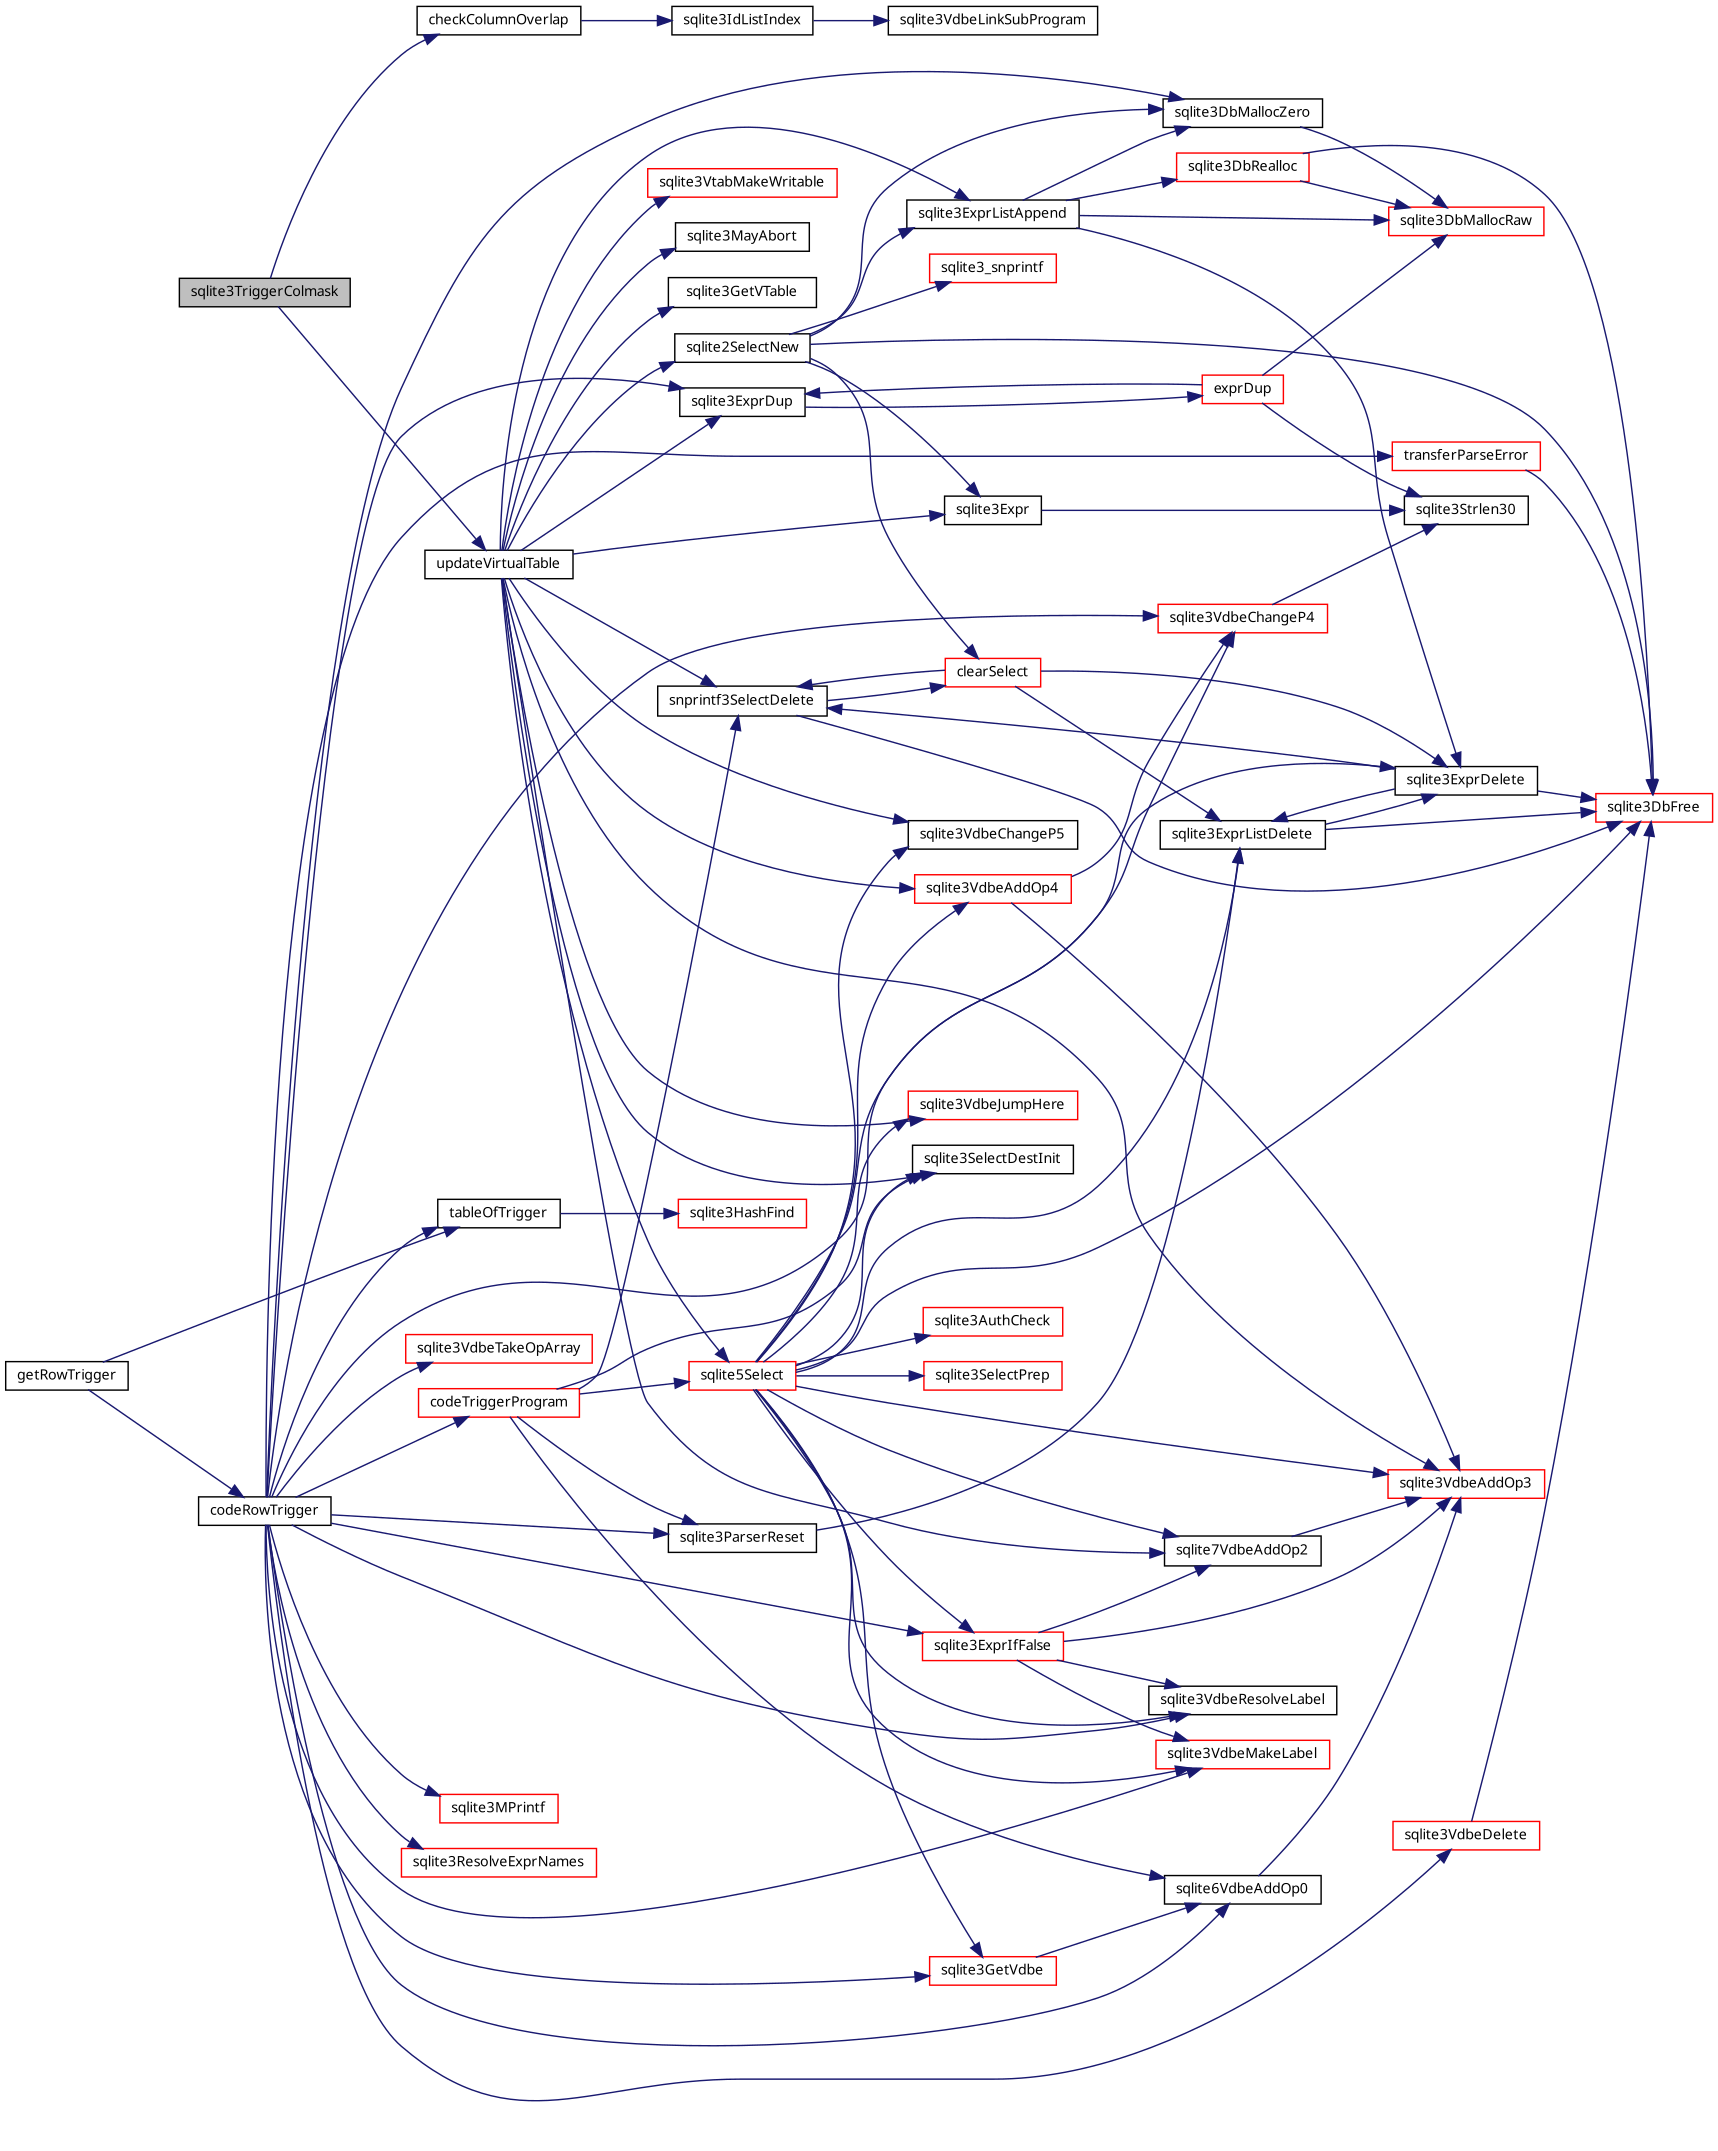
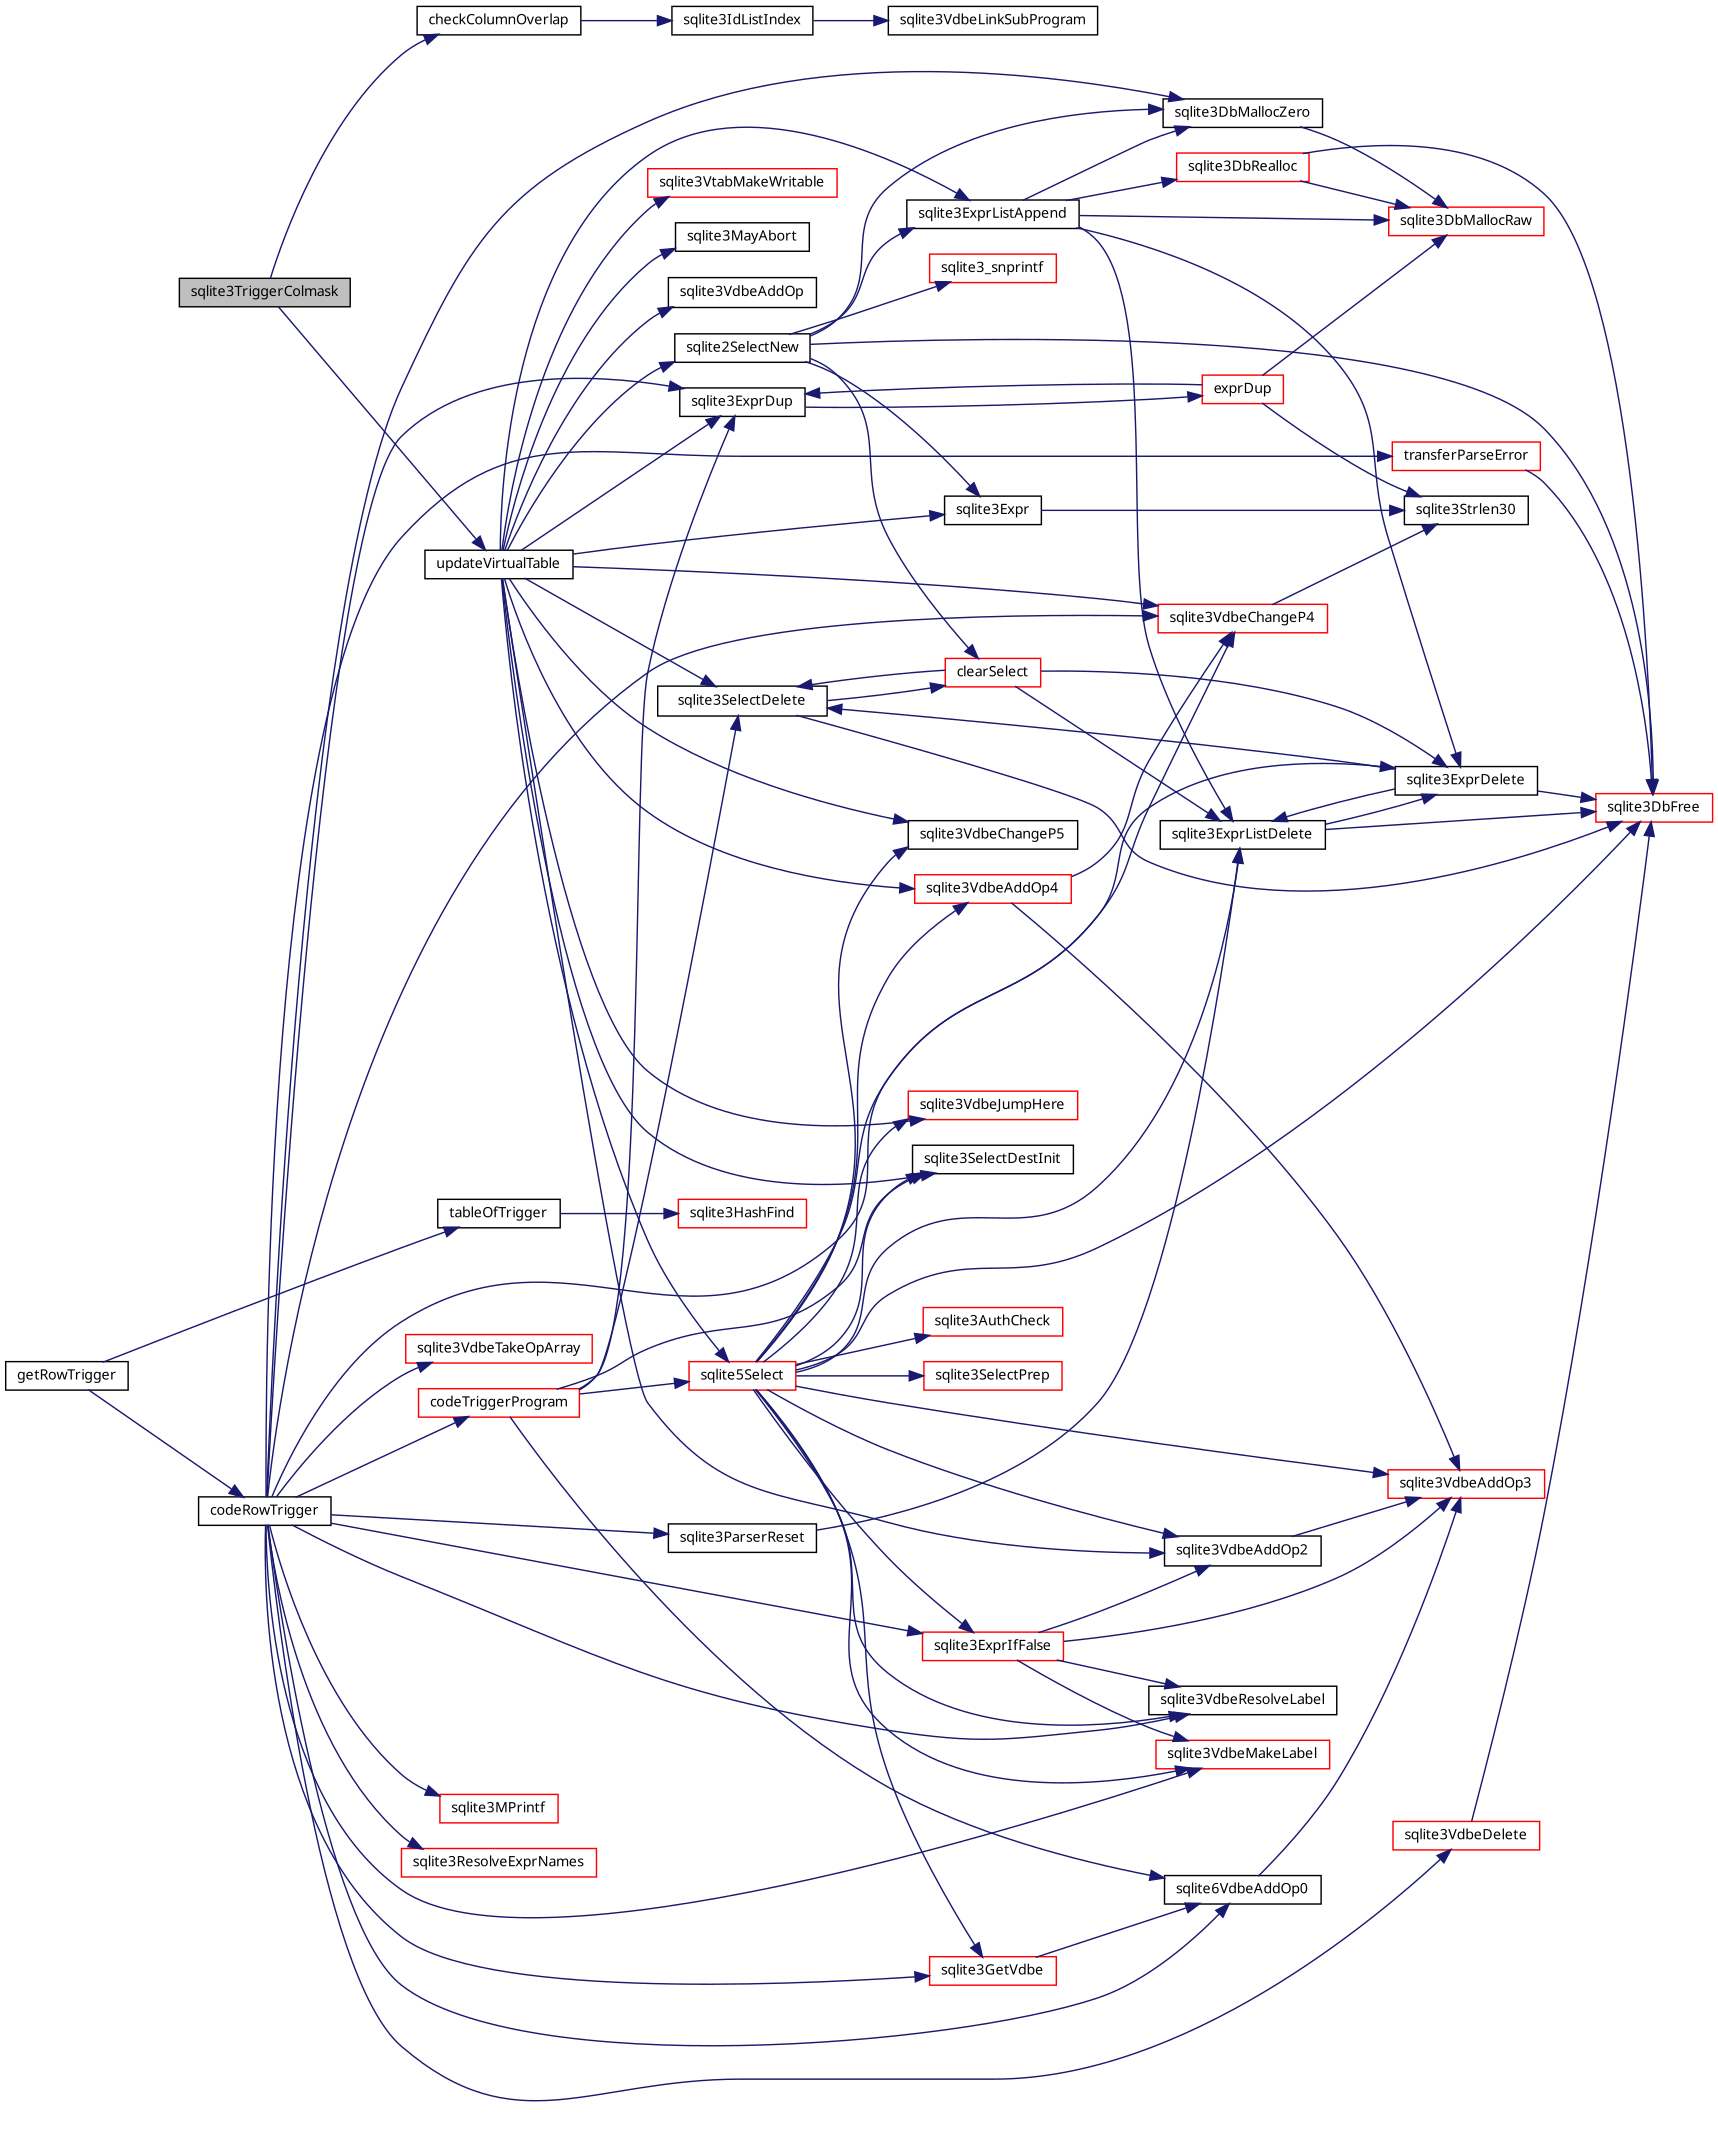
(742, 293) -> (742, 293)
none -> (1137, 519)
(742, 701) -> (742, 701)
(965, 996) -> (859, 580)
(324, 1351) -> none
(597, 1474) -> (638, 909)
(1243, 1551) -> (1243, 1551)
